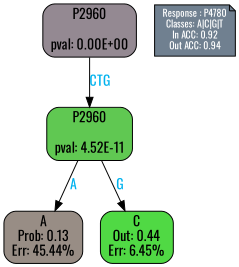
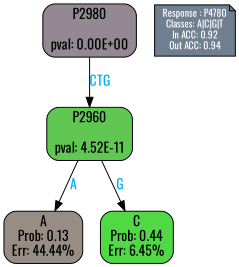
(90, 31) -> (90, 31)
(43, 237) -> (43, 237)
(137, 237) -> (137, 237)
